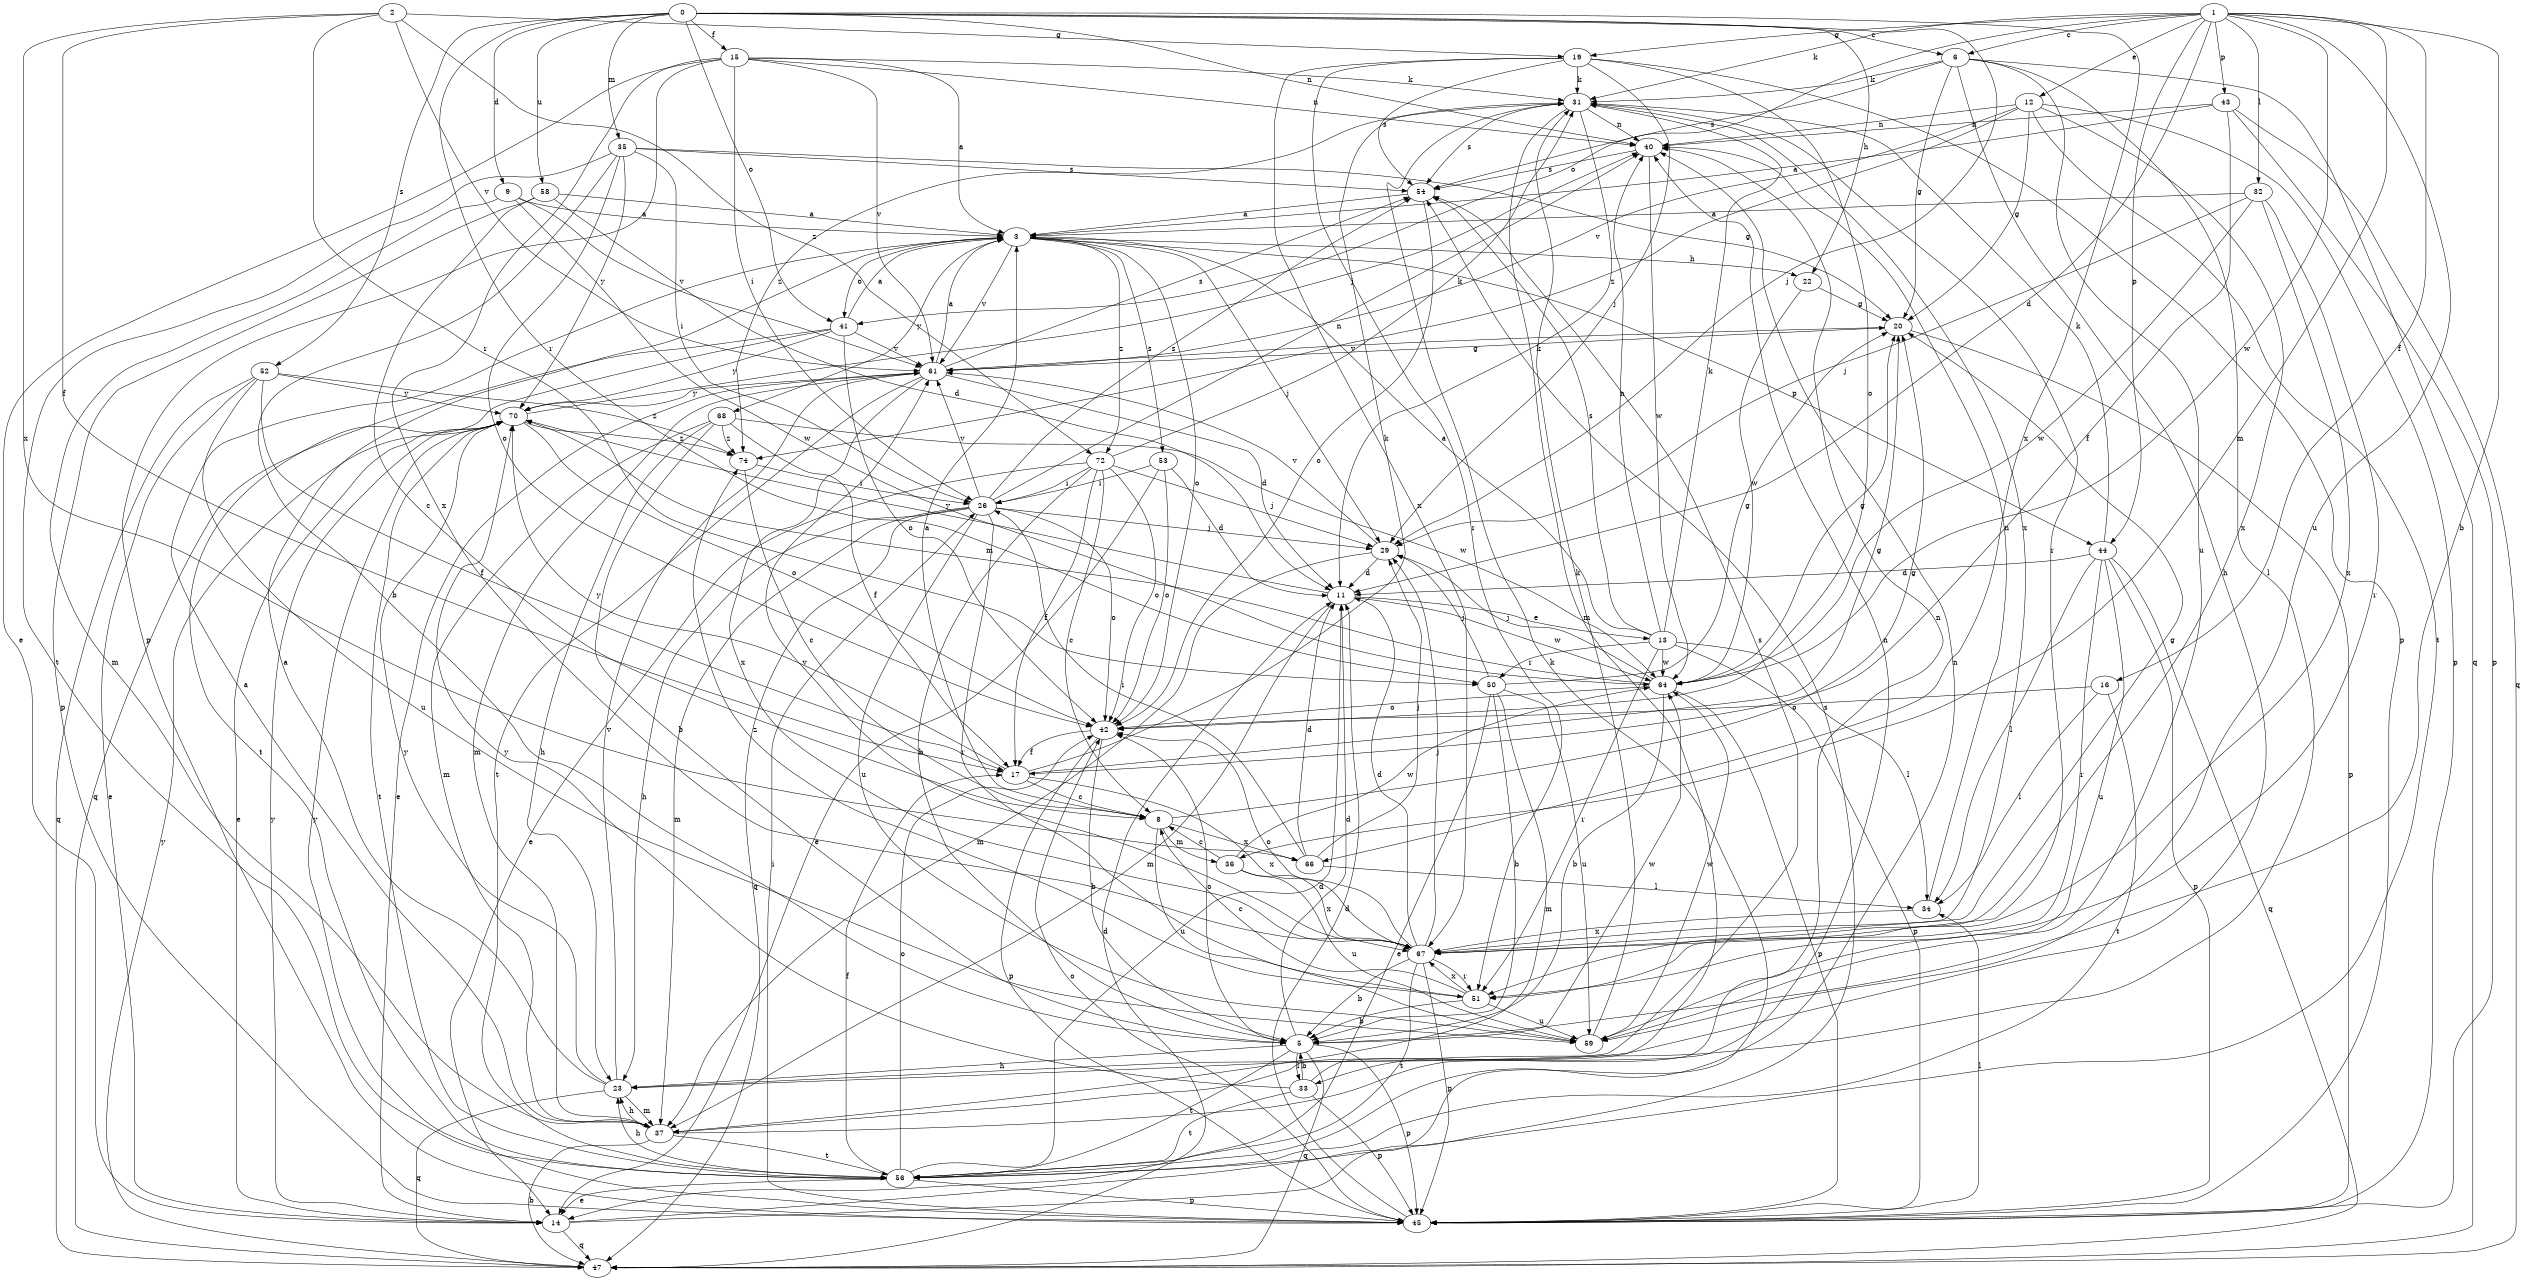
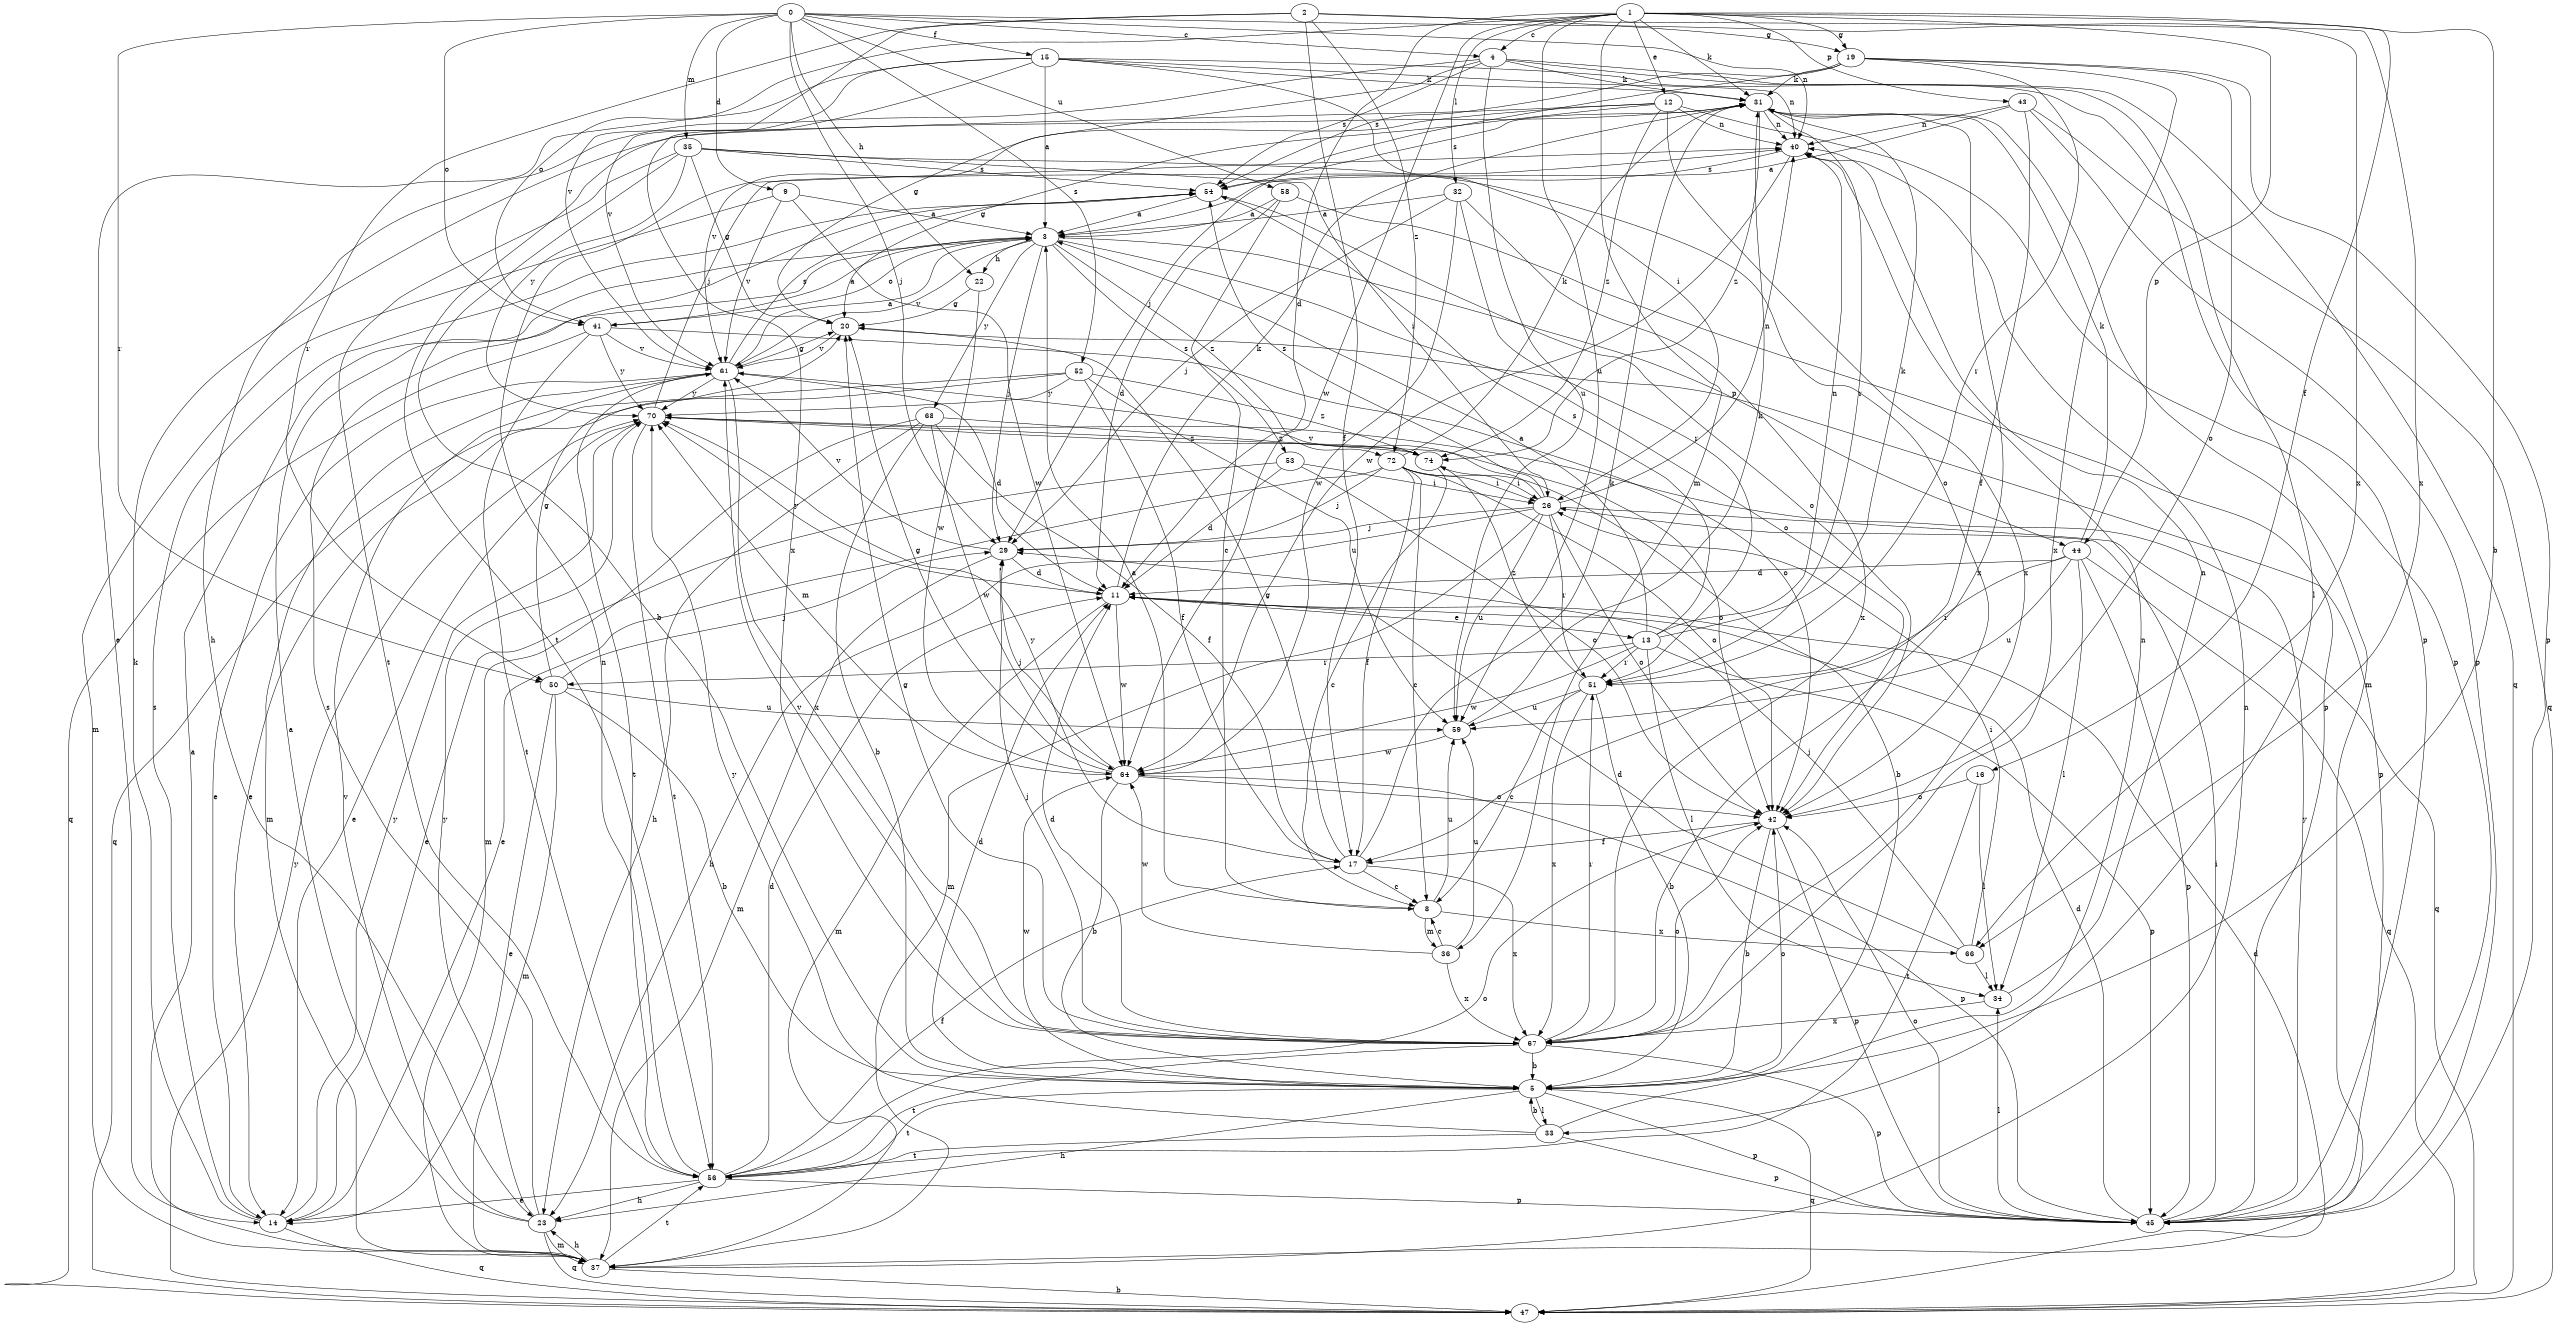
(1955, 58) -> (1493, 58)
(1506, 362) -> (1333, 225)
(1691, 734) -> none
